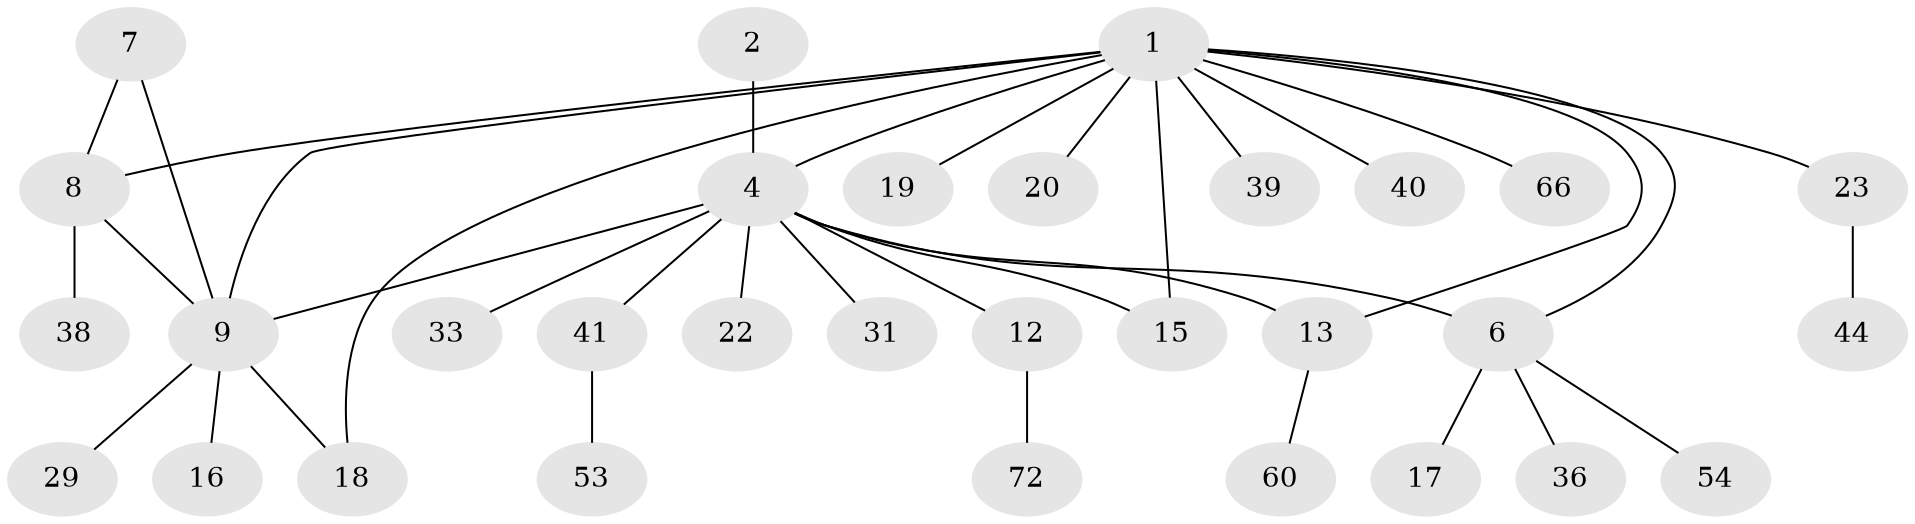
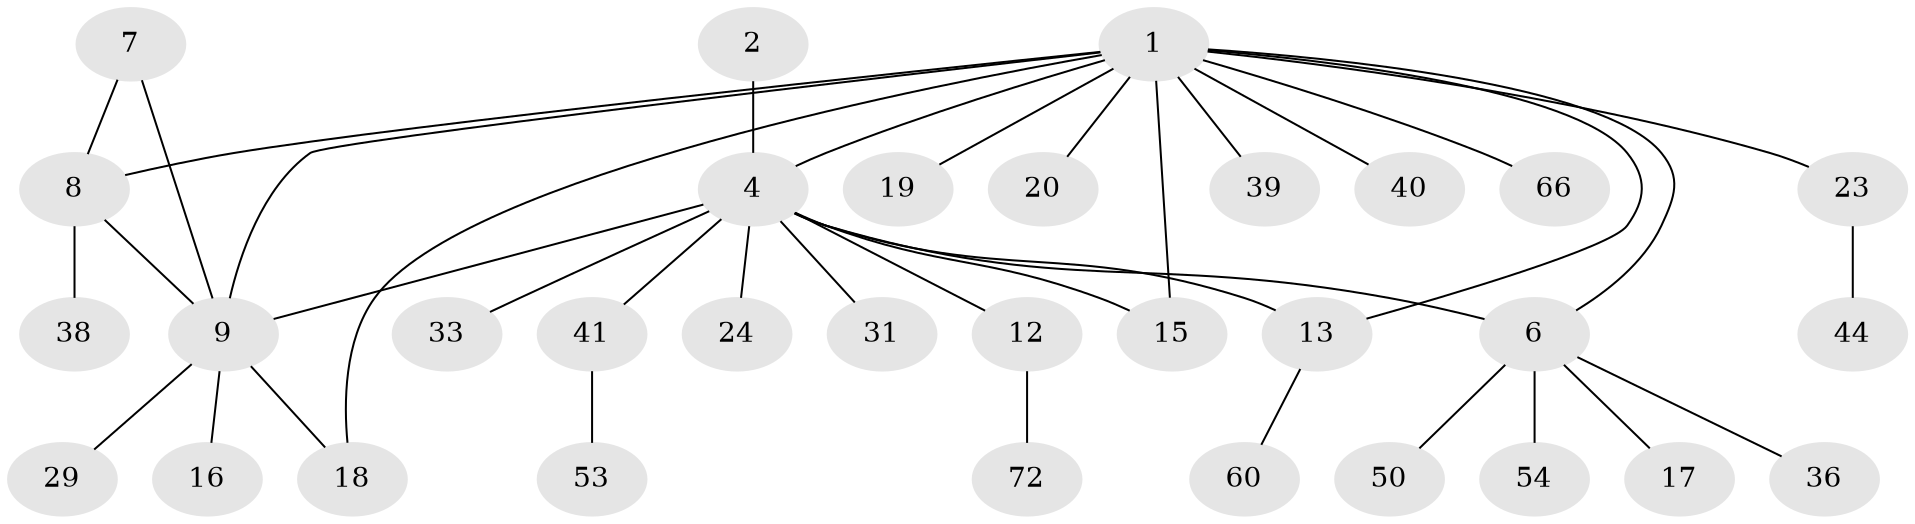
(737, 334) -> (737, 334)
none -> (1390, 479)
